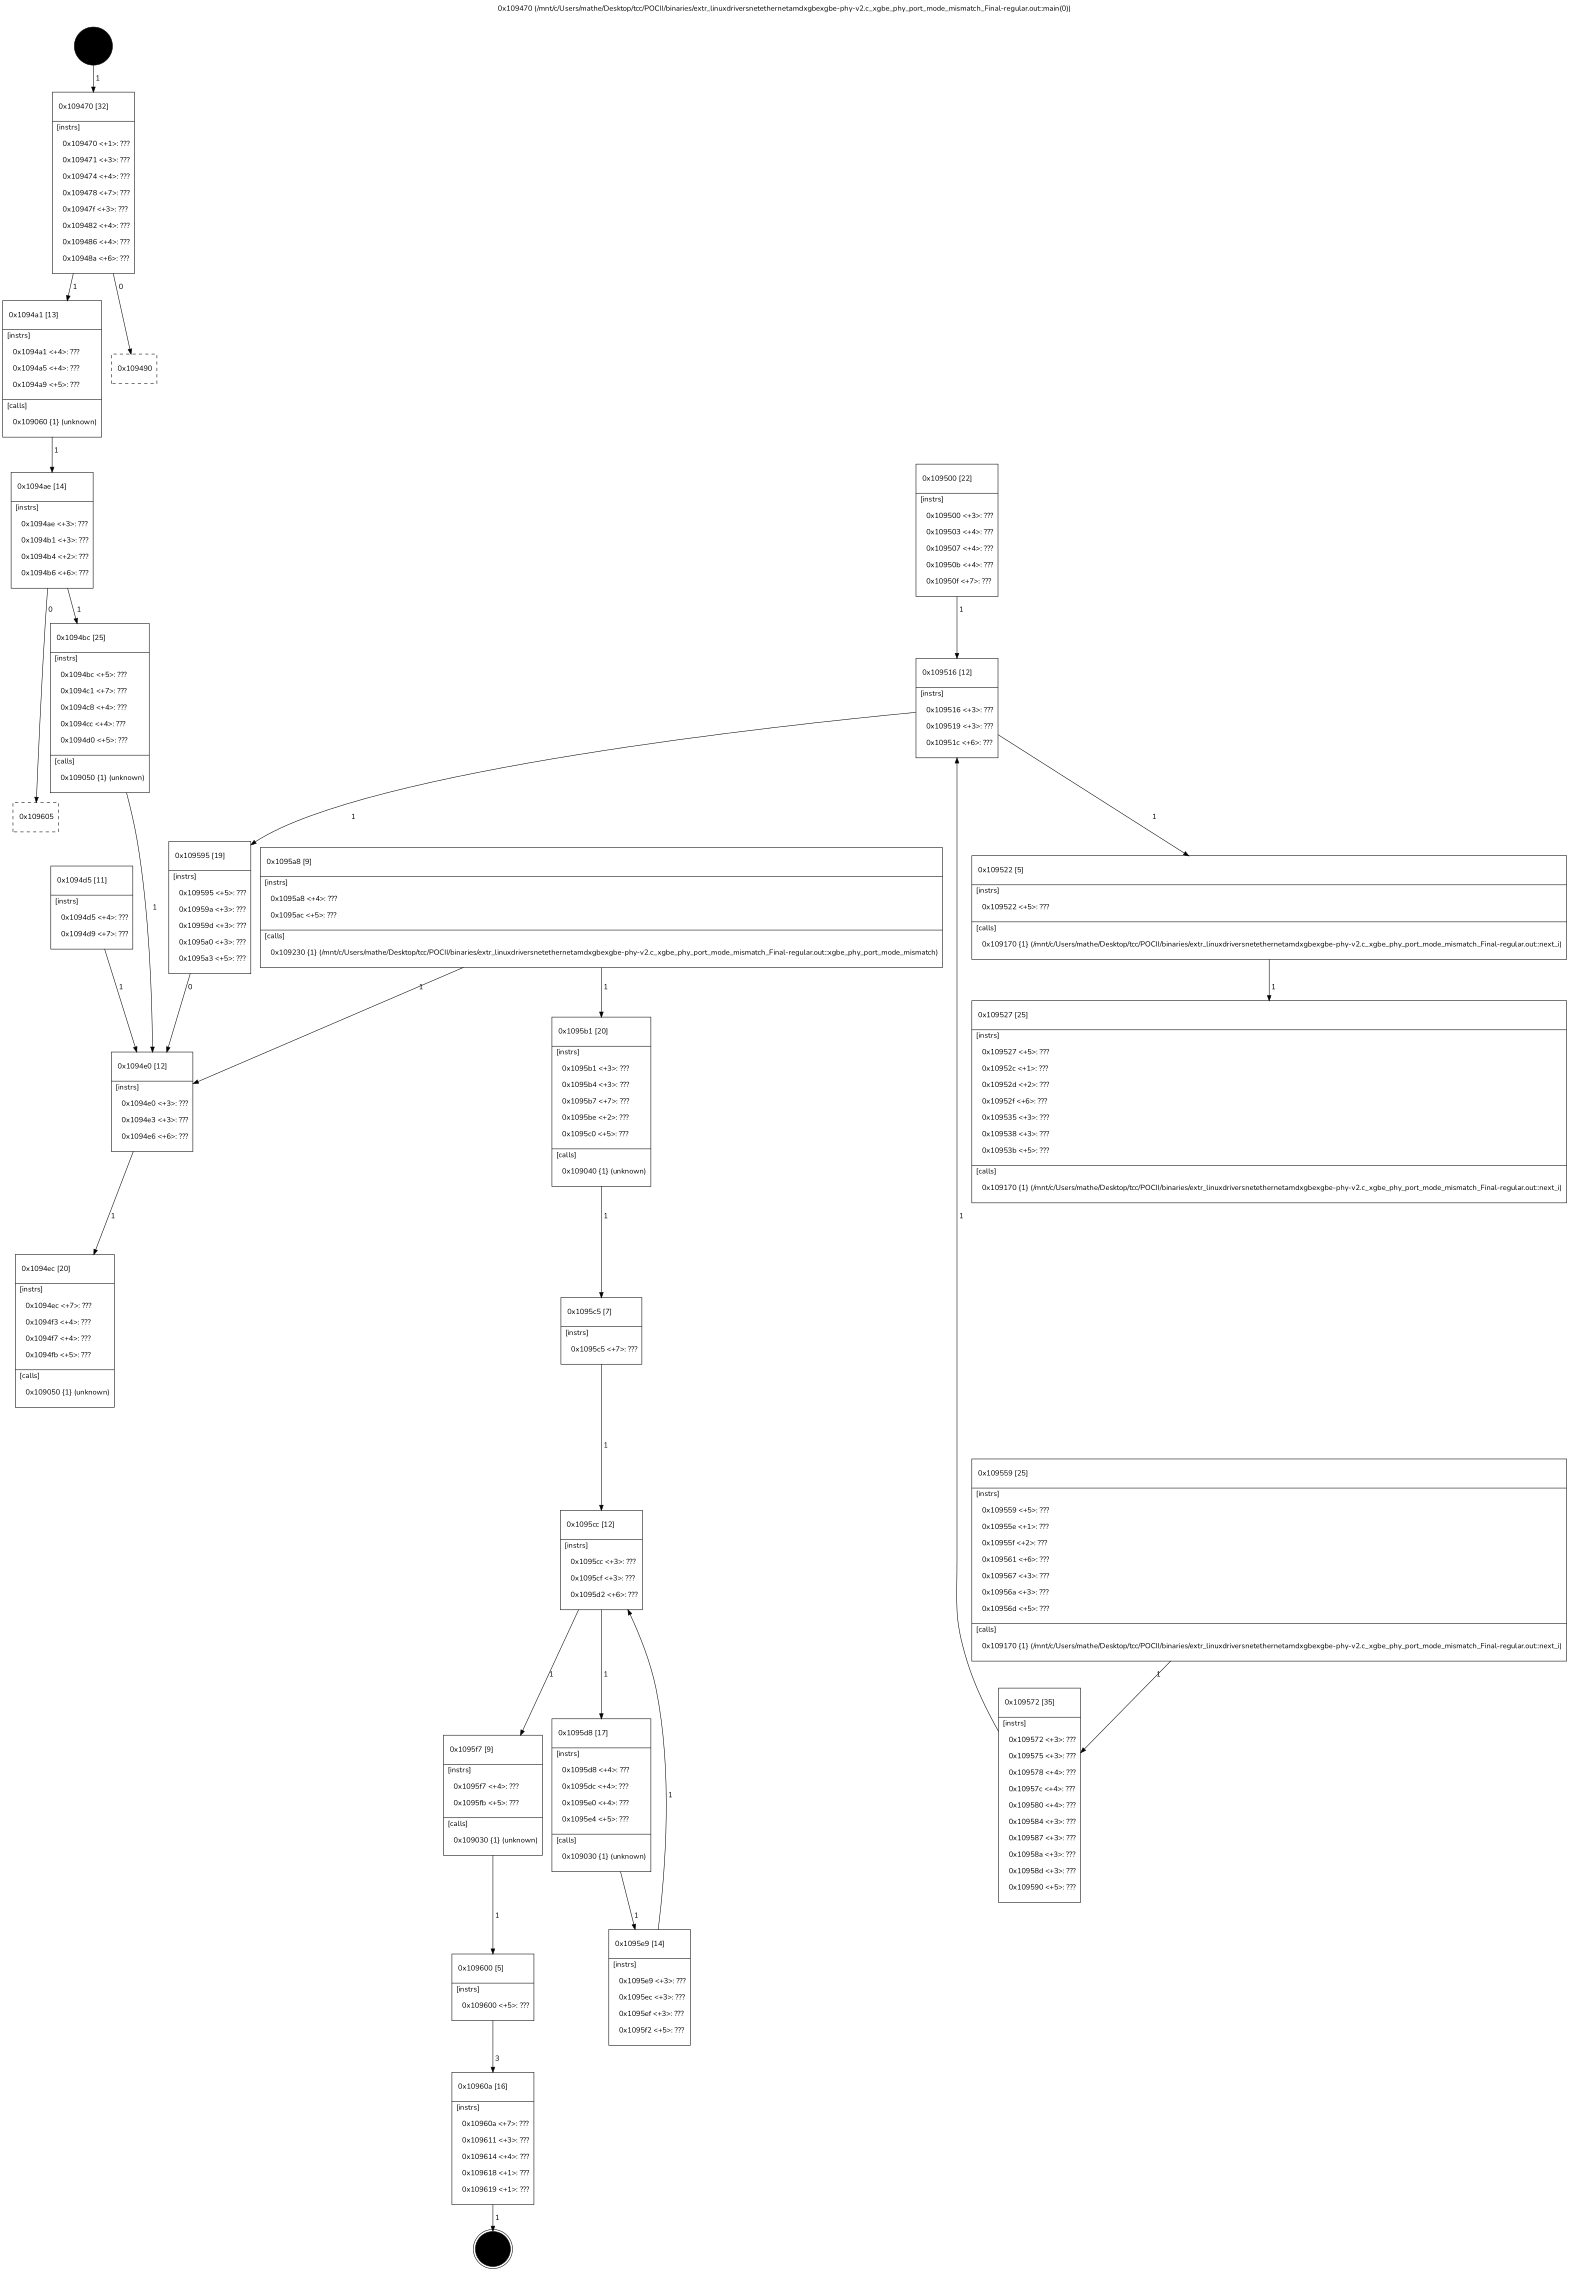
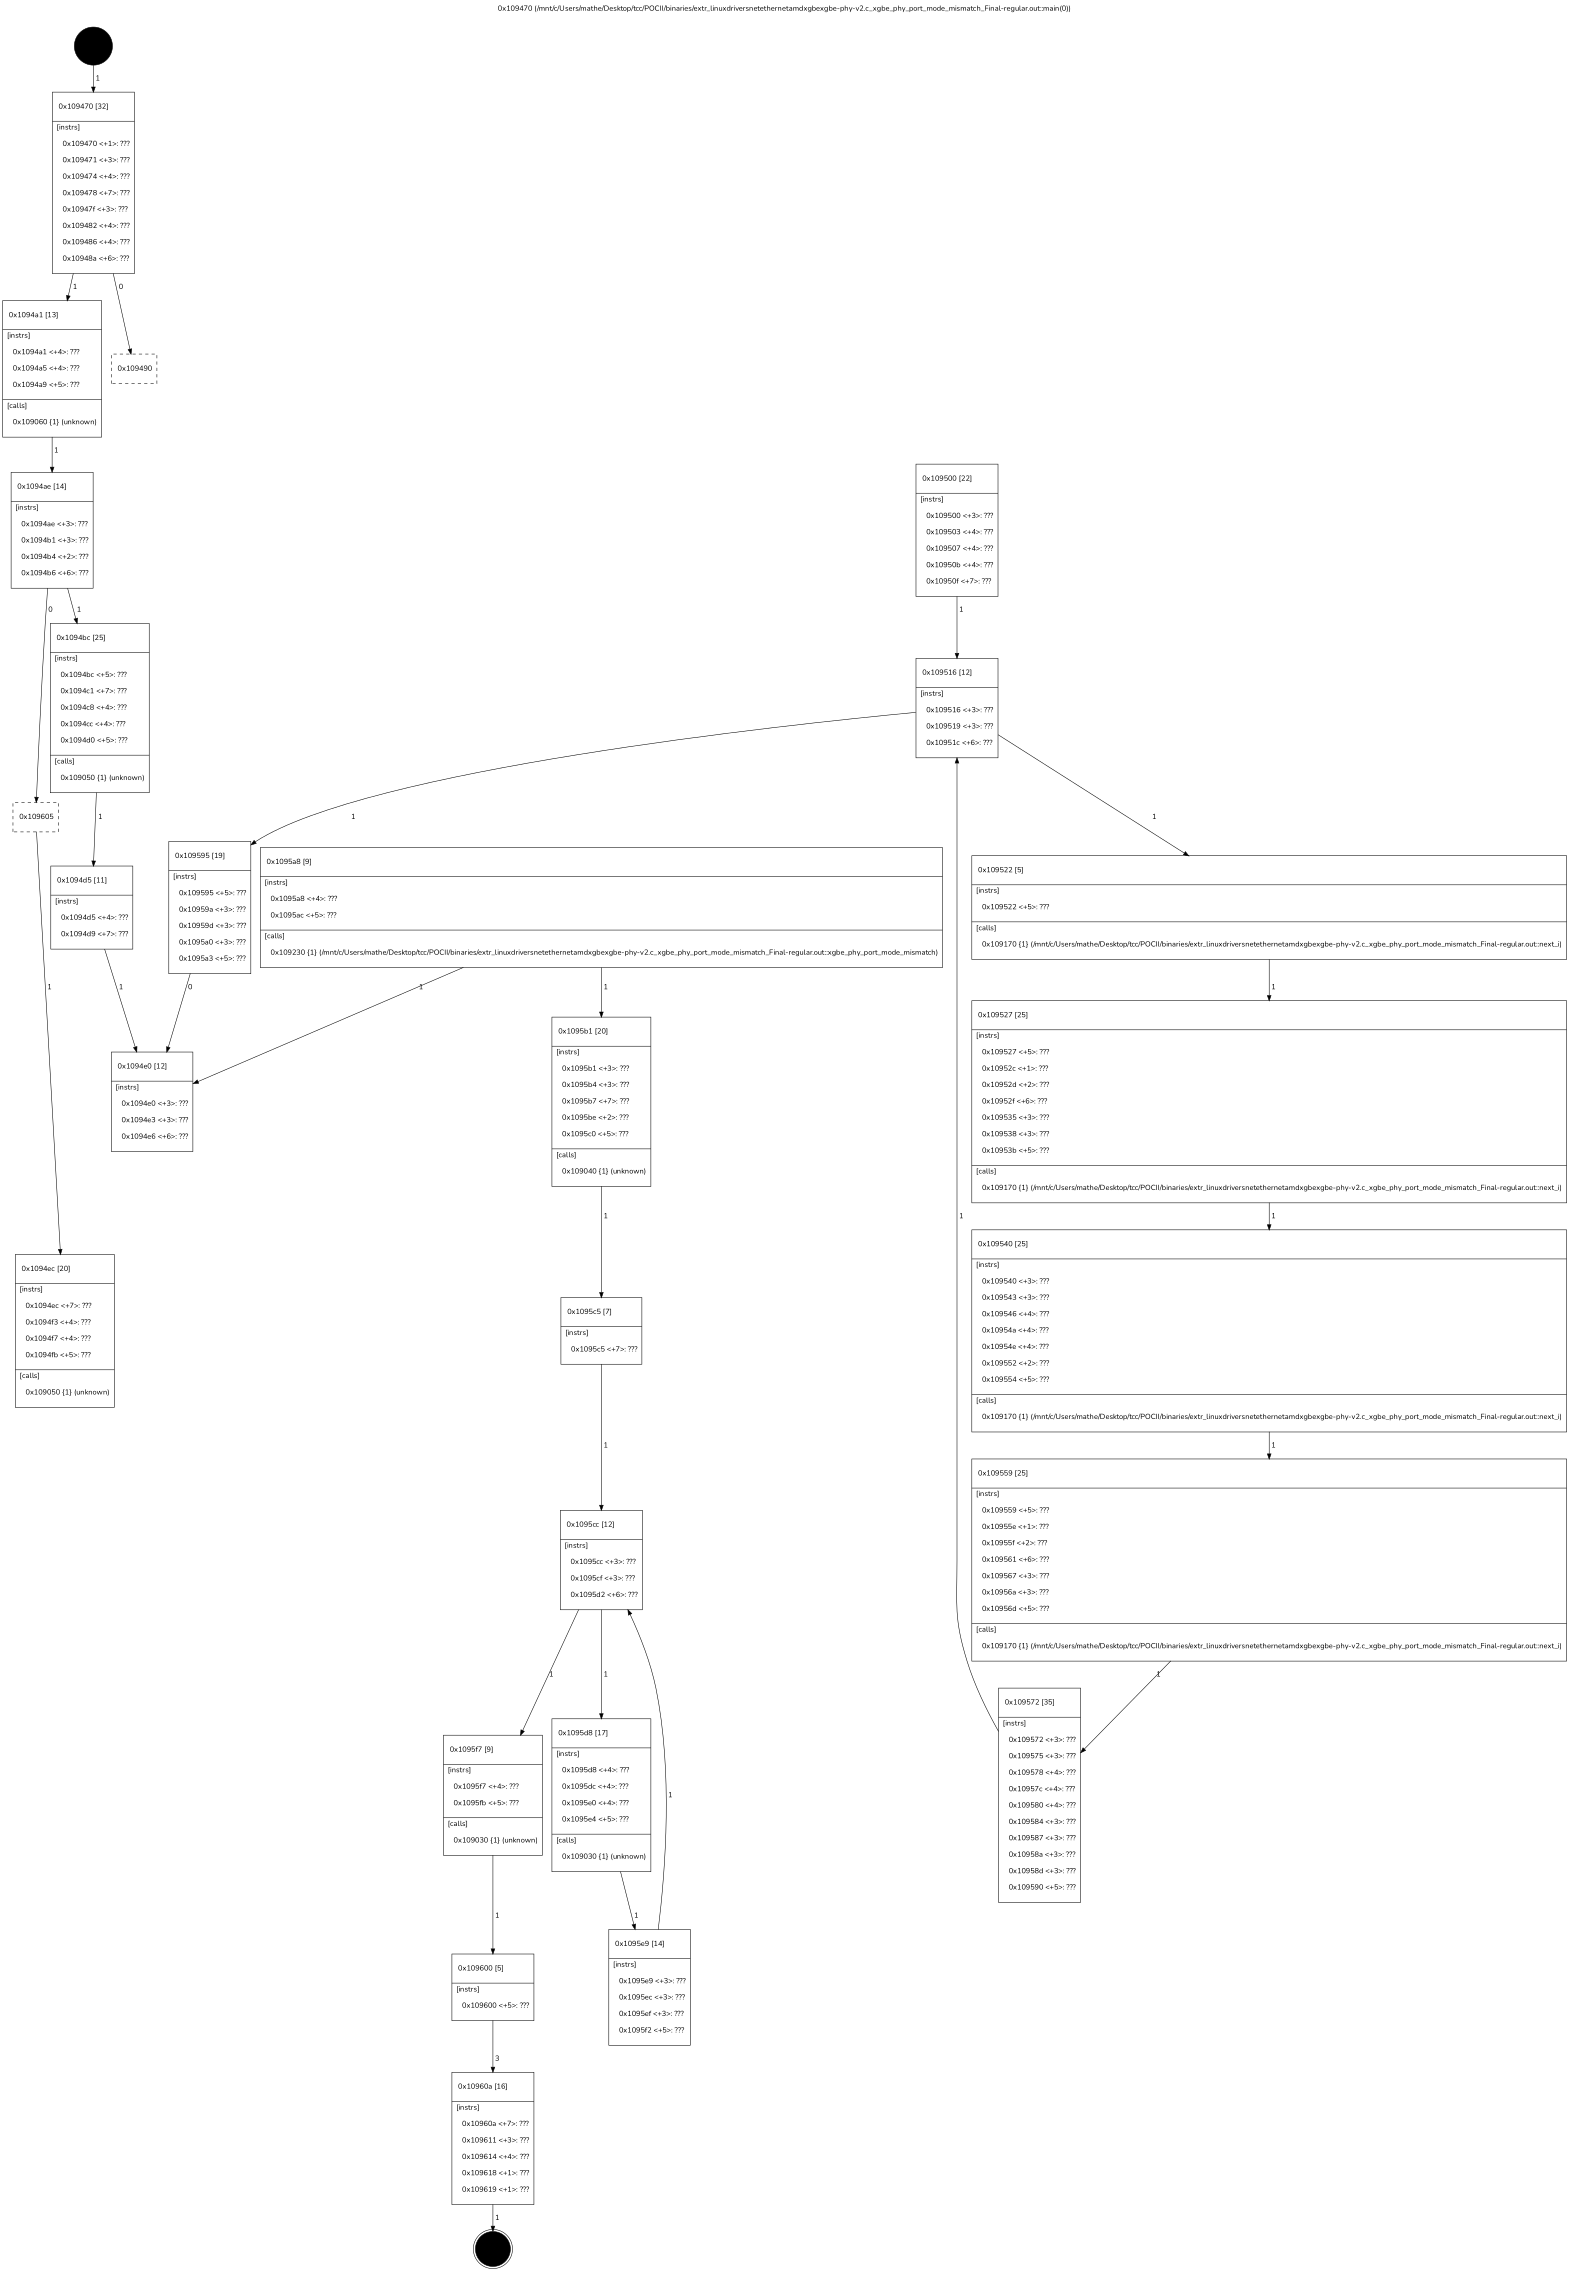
(147, 919) -> (95, 827)
(115, 1201) -> (48, 1041)
none -> (1269, 1331)
